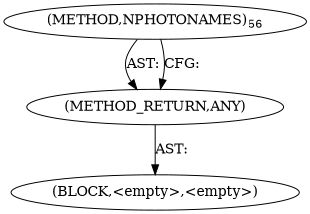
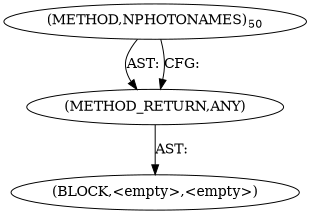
(256, 20) -> (256, 20)
